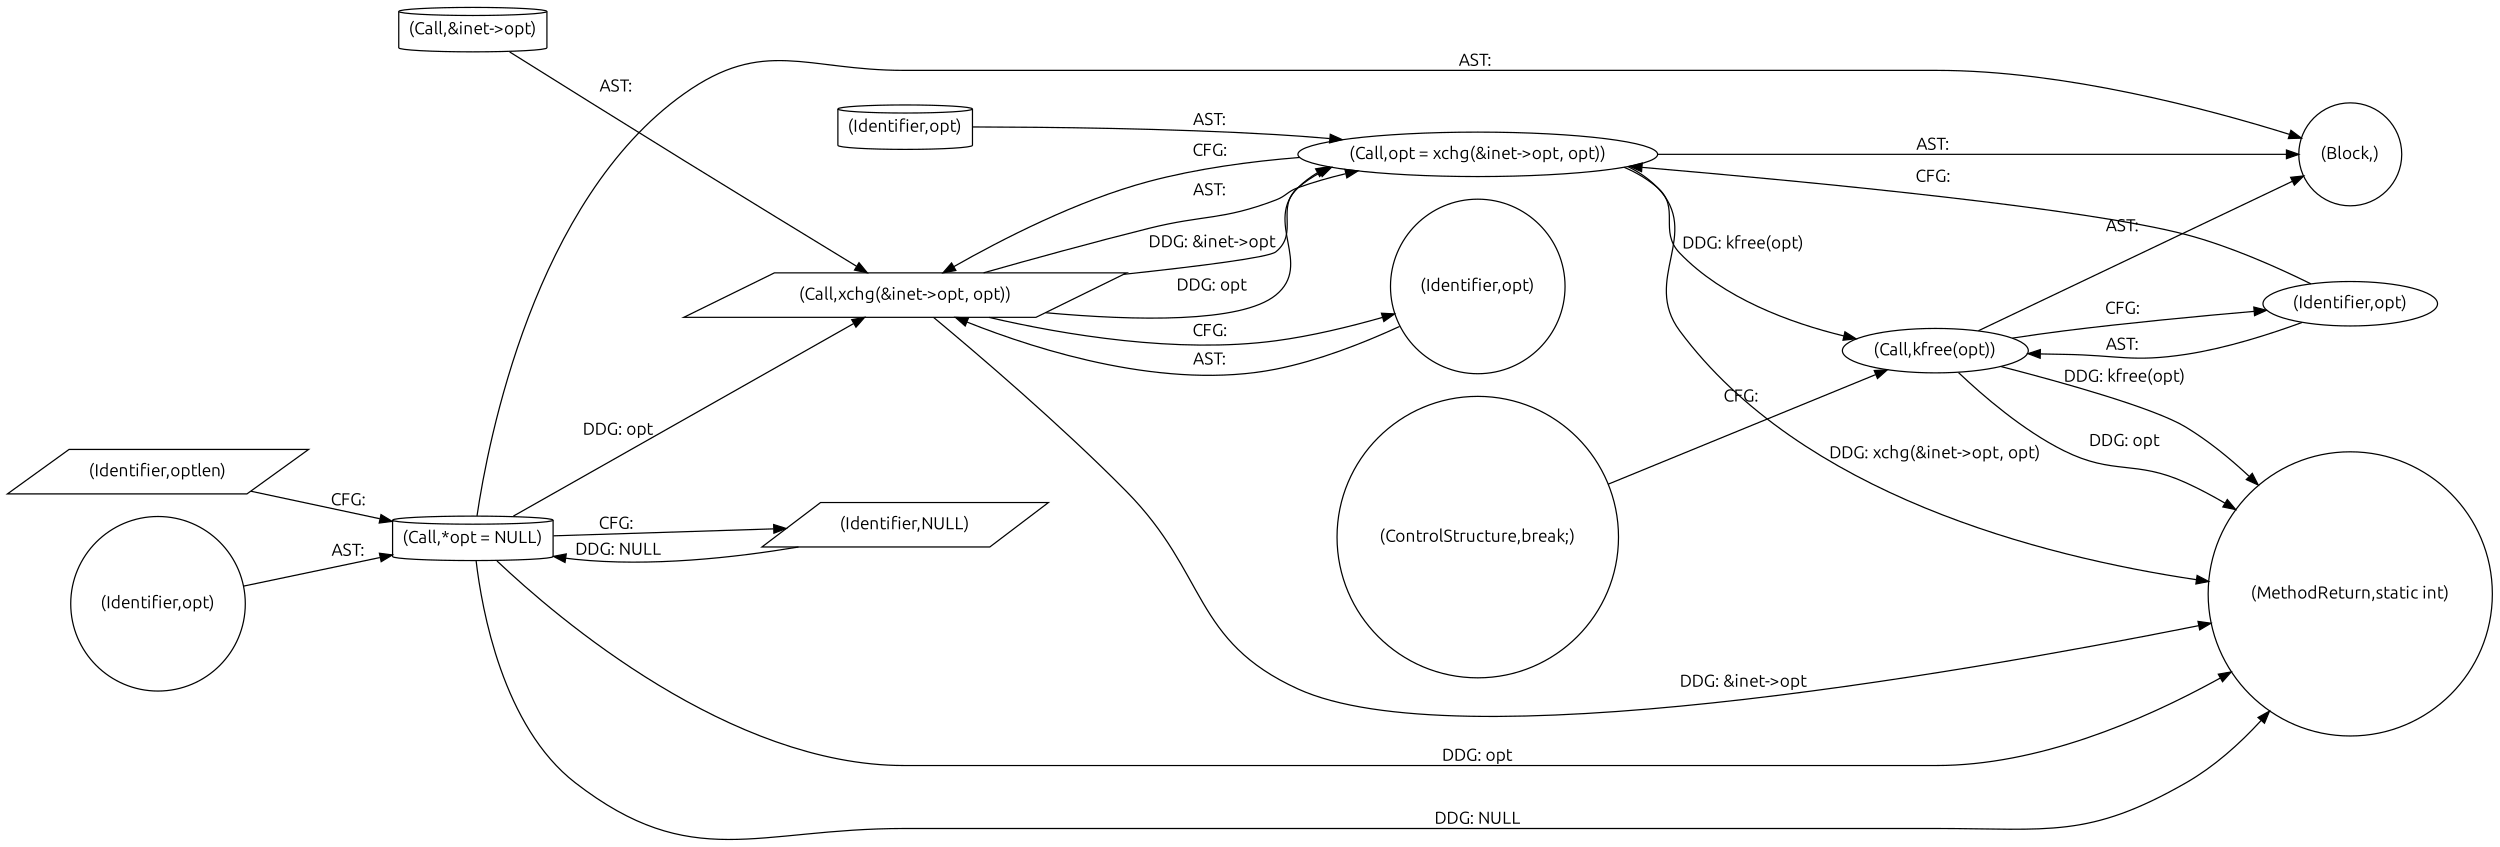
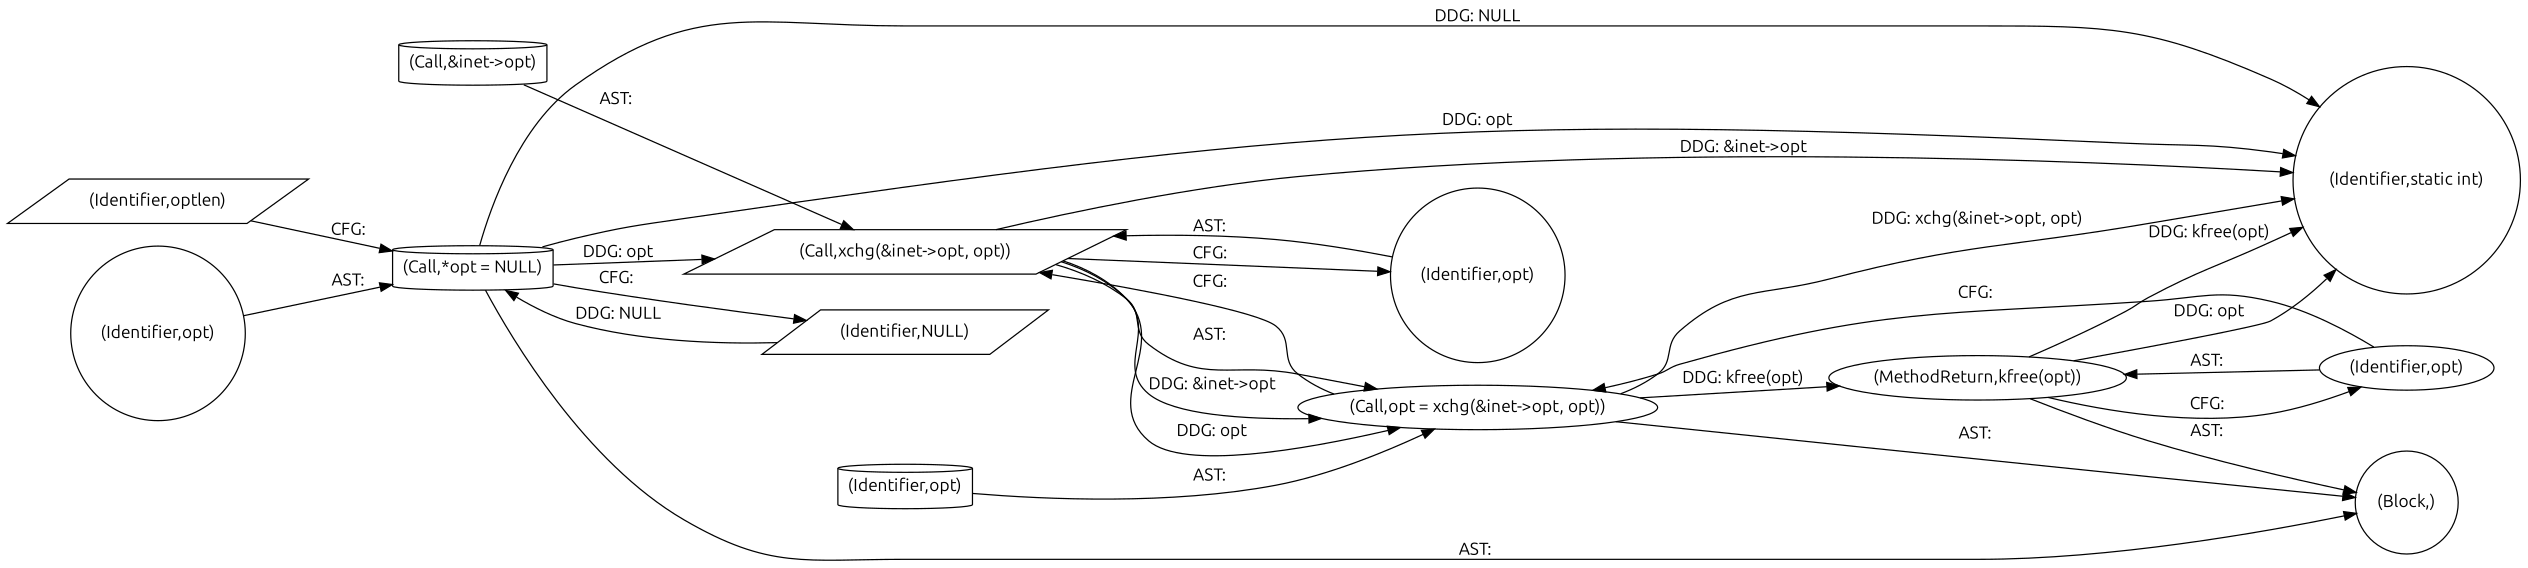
(1935, 351) -> (1978, 378)
(1478, 537) -> none
(2350, 594) -> (2407, 180)
